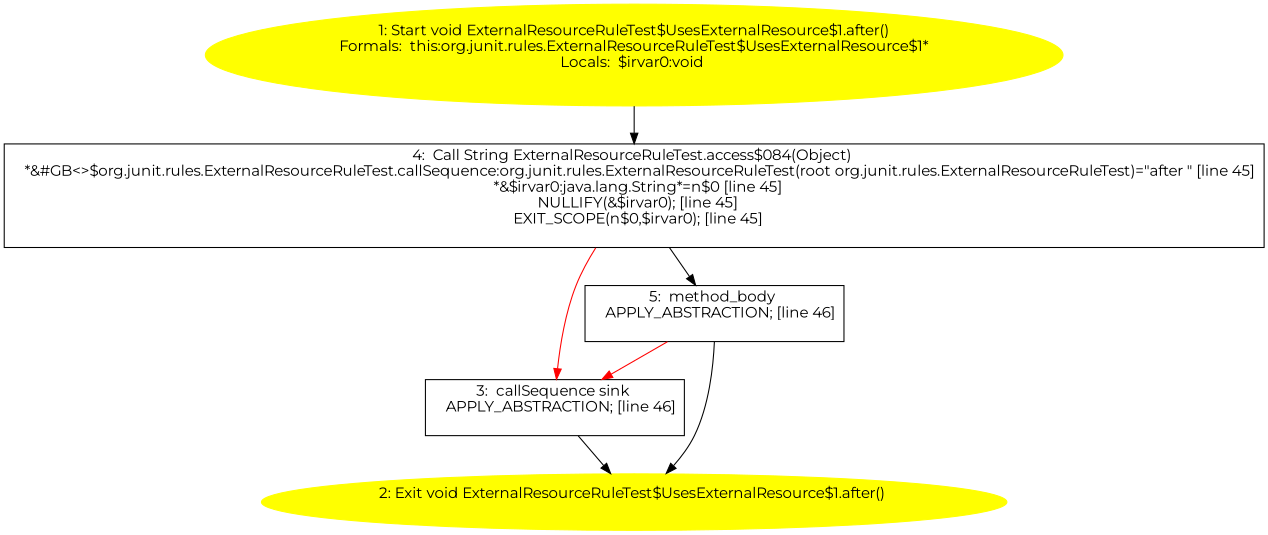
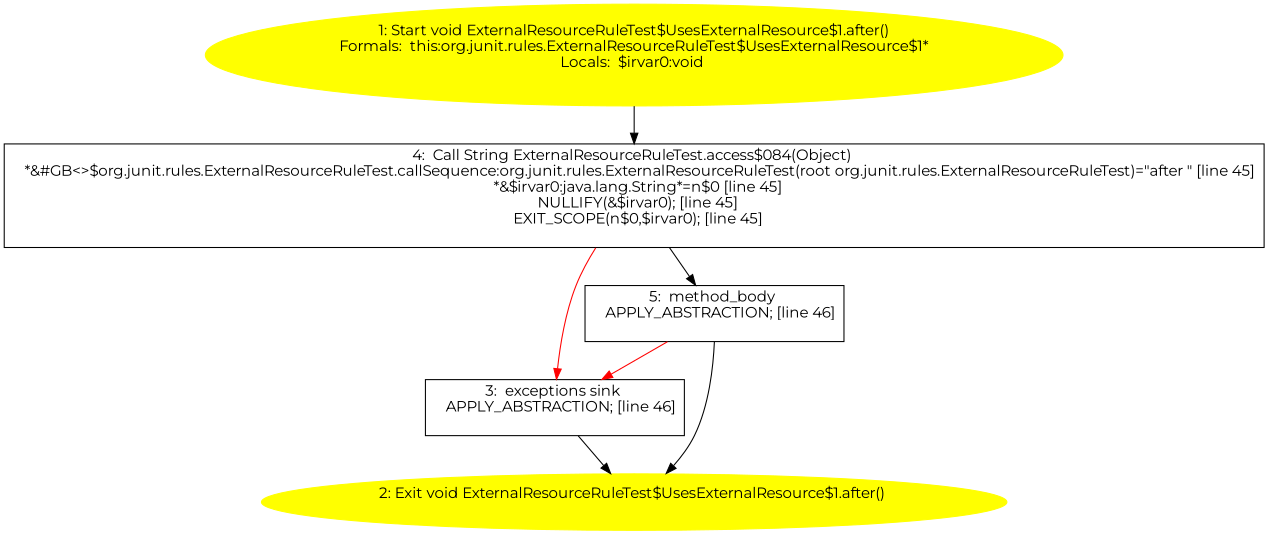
(555, 408) -> (555, 408)
